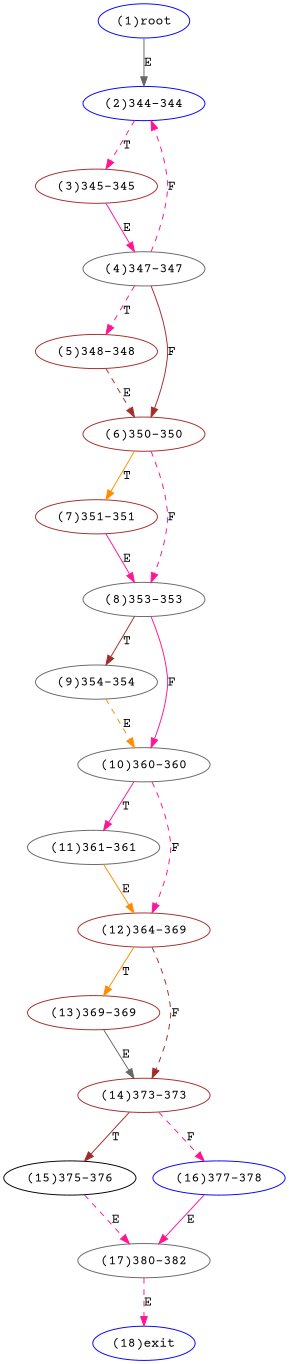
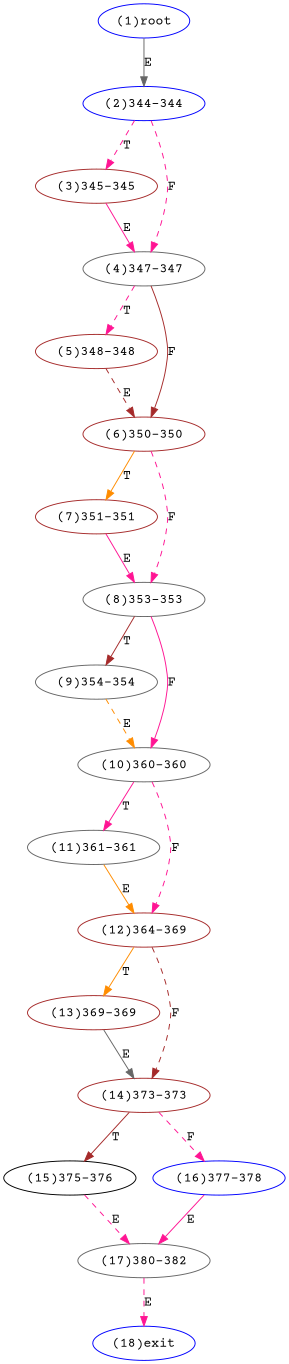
(167, 191) -> (167, 181)
